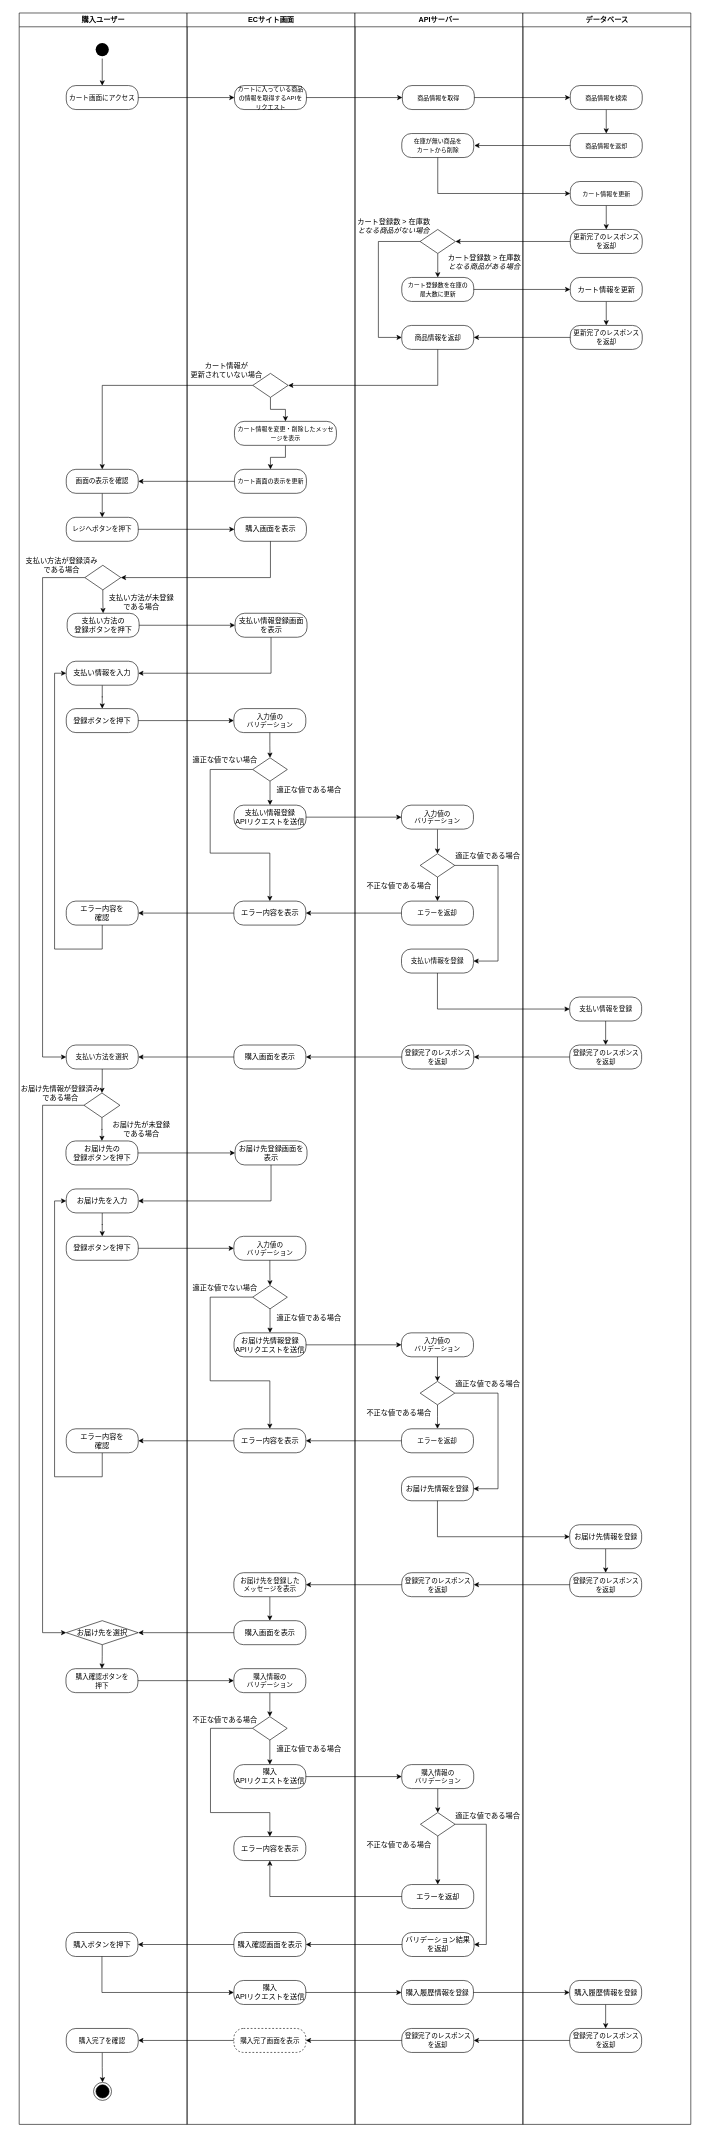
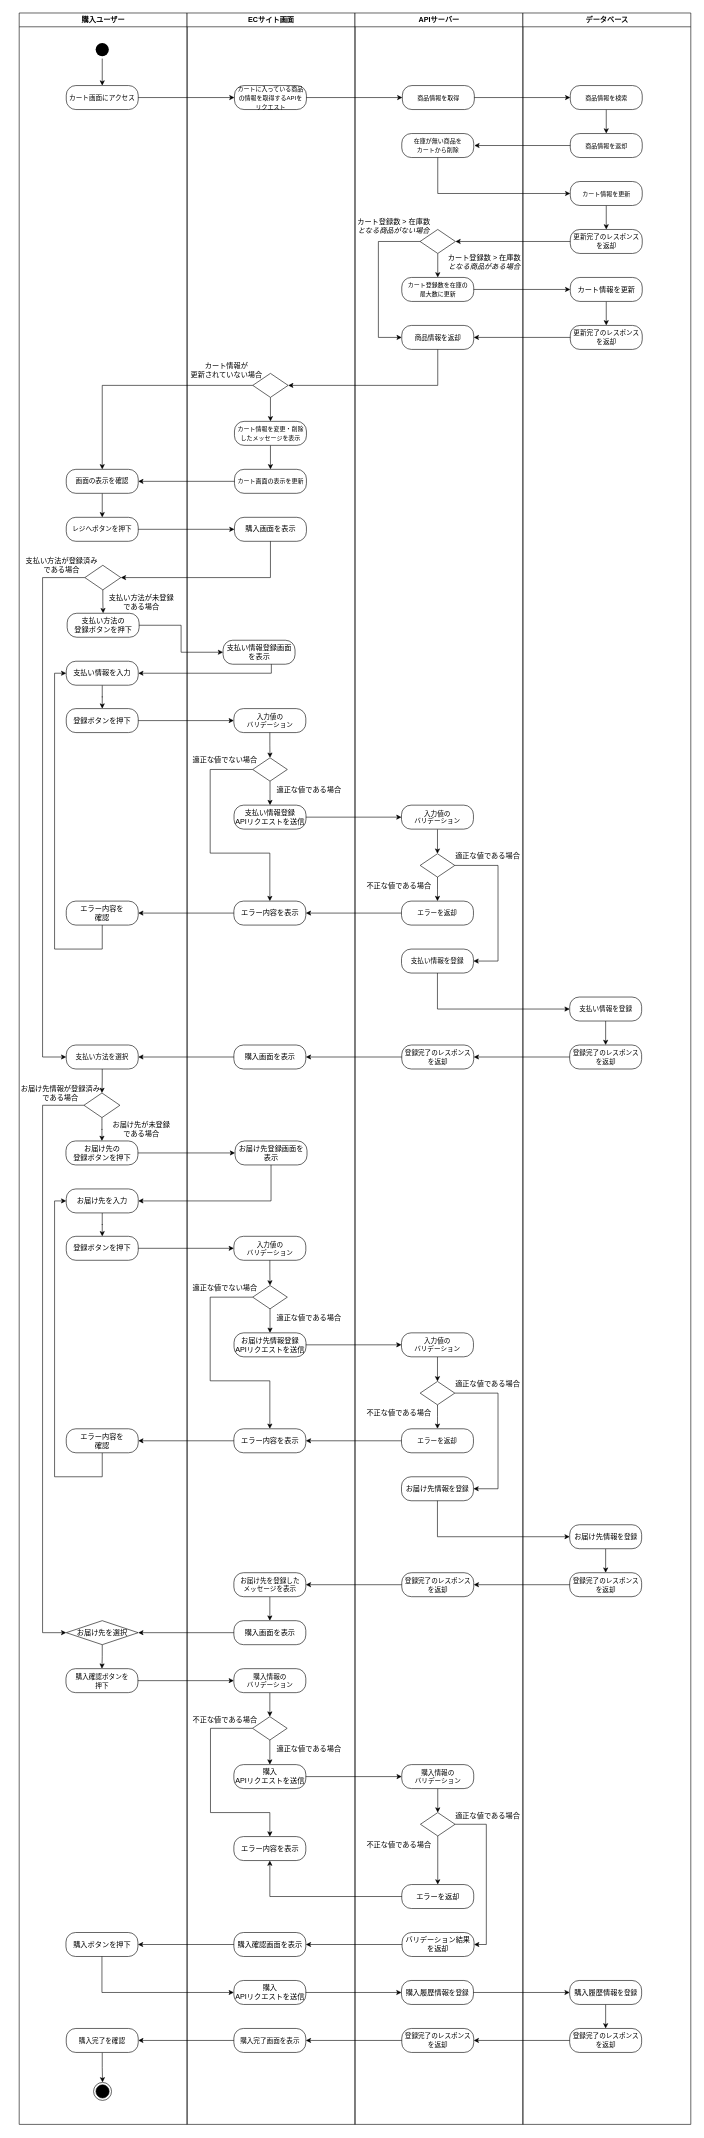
(286, 433) -> (271, 433)
(271, 625) -> (259, 652)
(270, 2041) -> (270, 2041)
